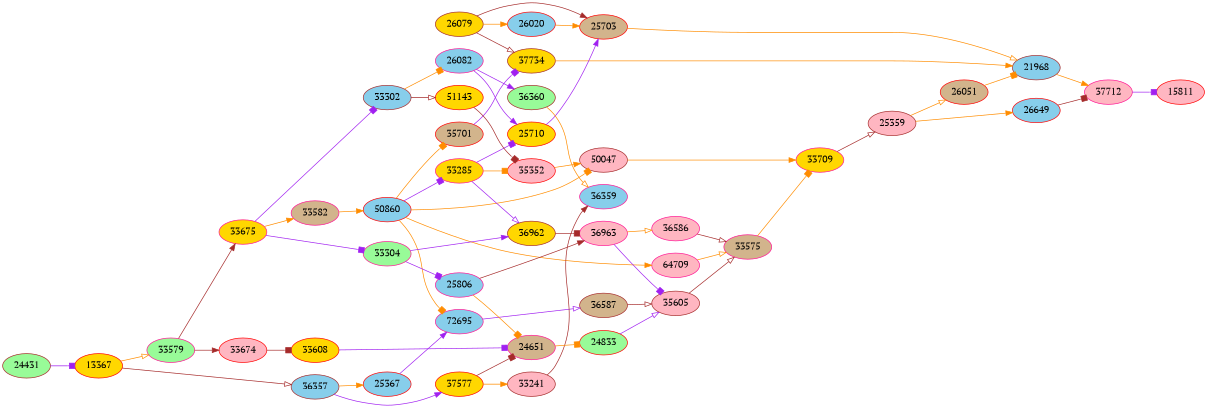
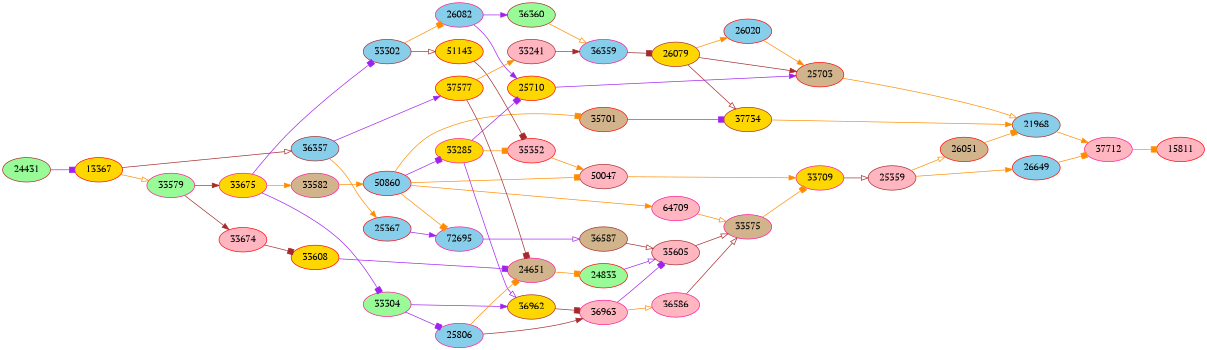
none -> (636, 53)
(1141, 92) -> (1141, 149)
(1069, 102) -> (1069, 159)
